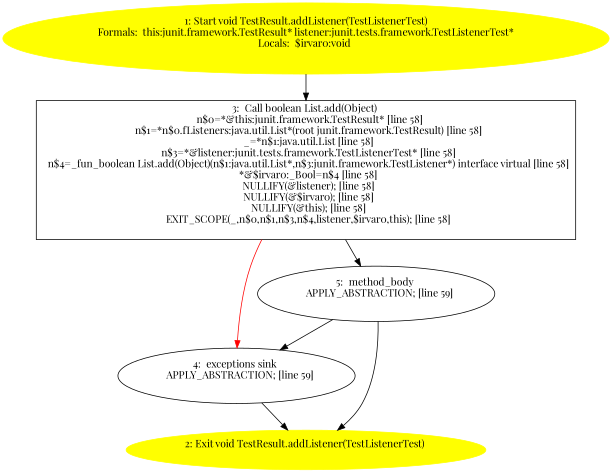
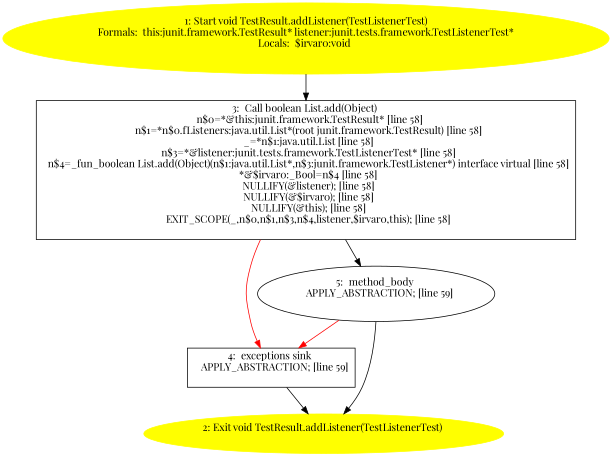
(310, 333) -> (322, 332)
(237, 376) -> (271, 368)
